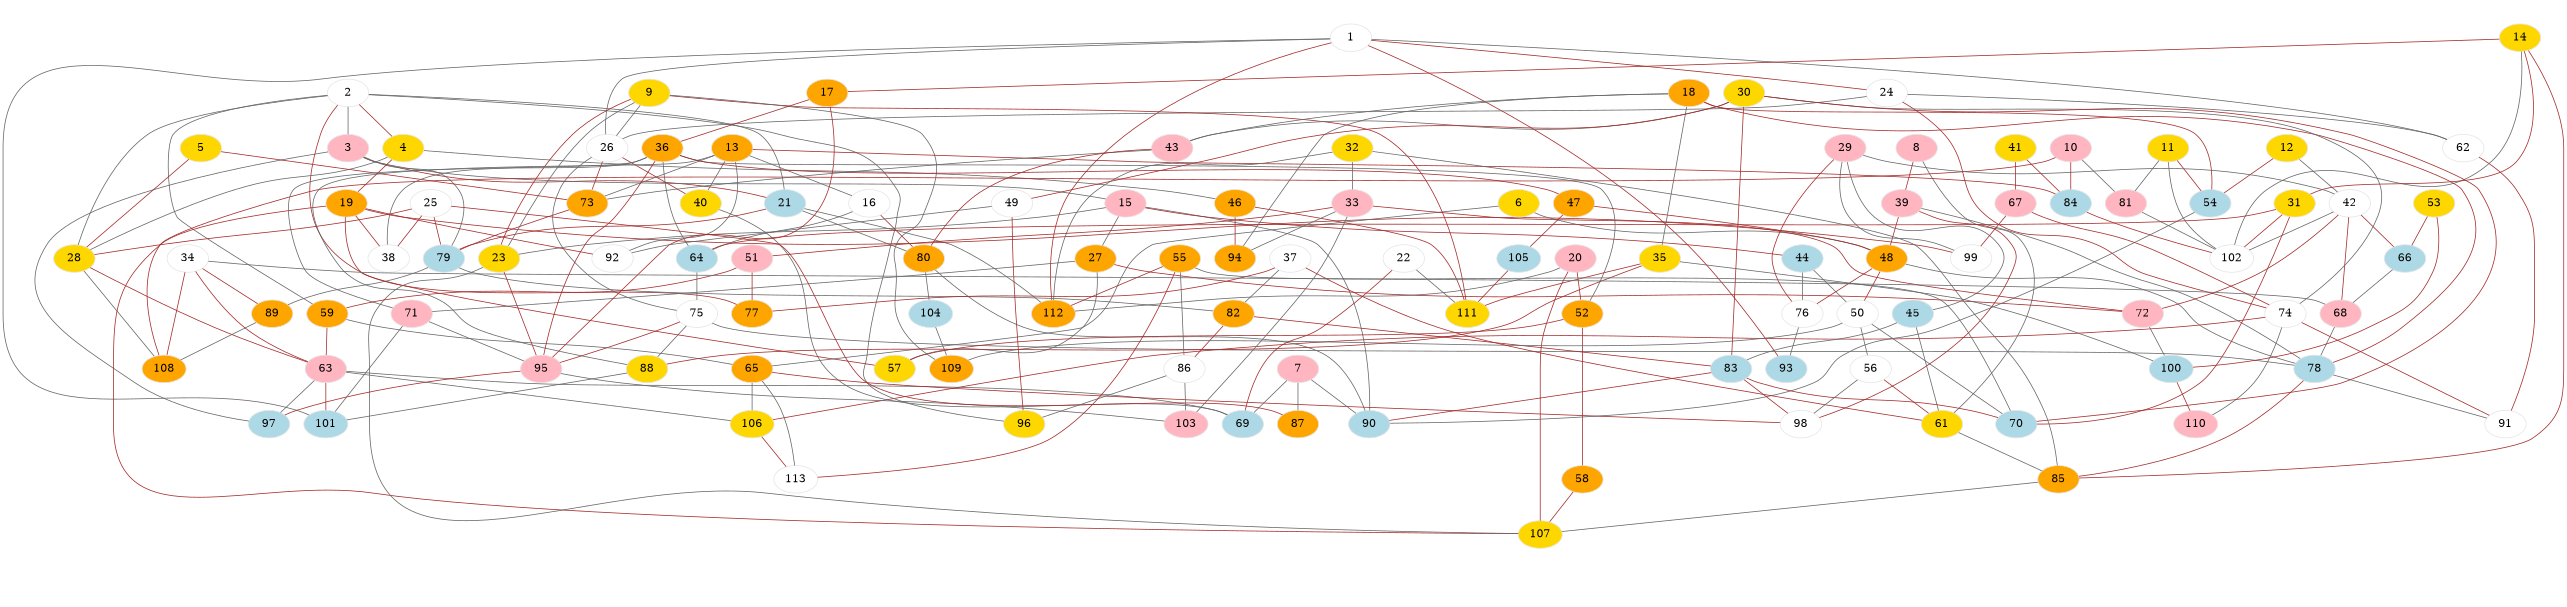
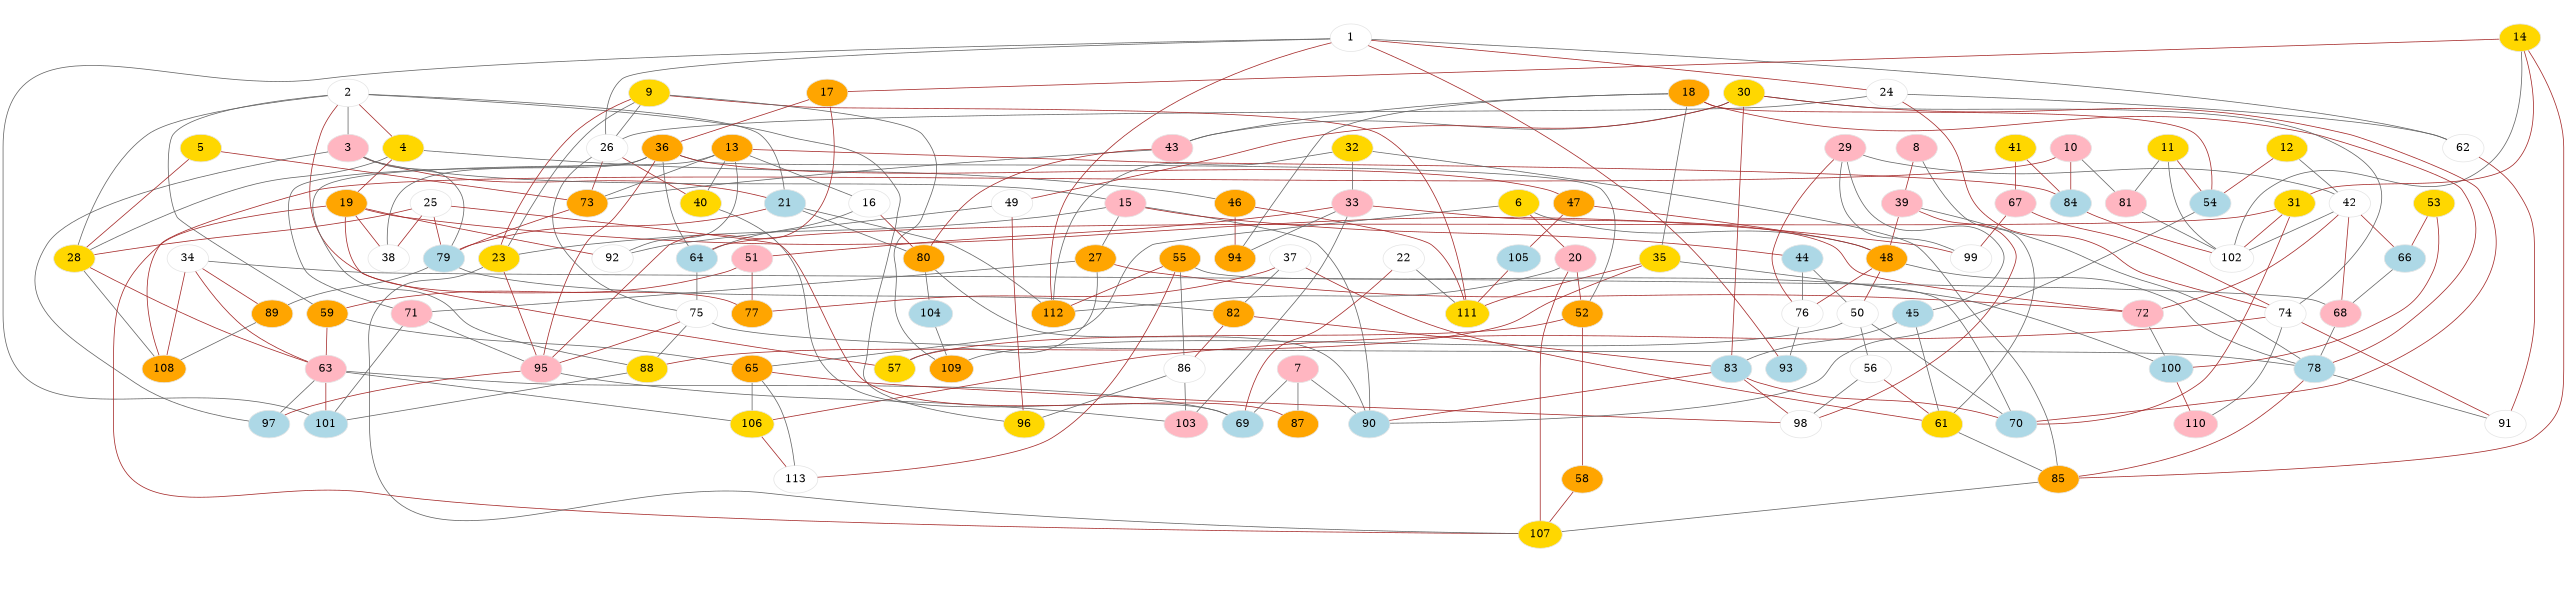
none -> (1547, 231)
